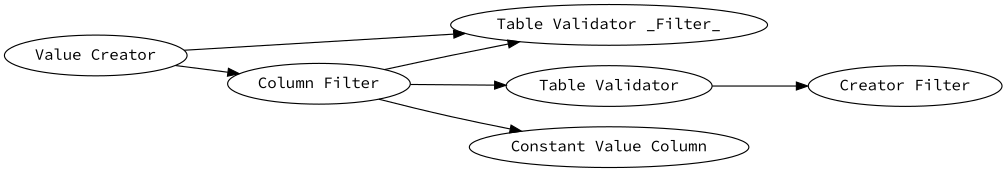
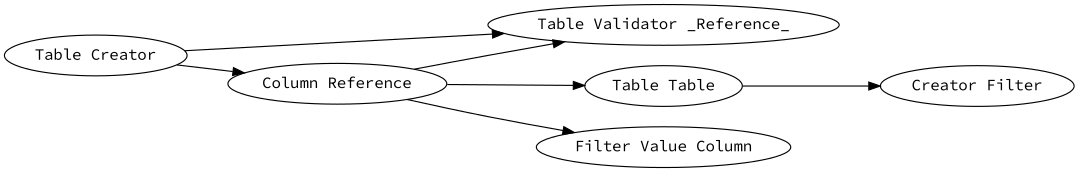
(609, 25) -> (664, 25)
(96, 55) -> (96, 55)
(319, 84) -> (337, 84)
(609, 86) -> (664, 86)
(609, 147) -> (664, 147)
